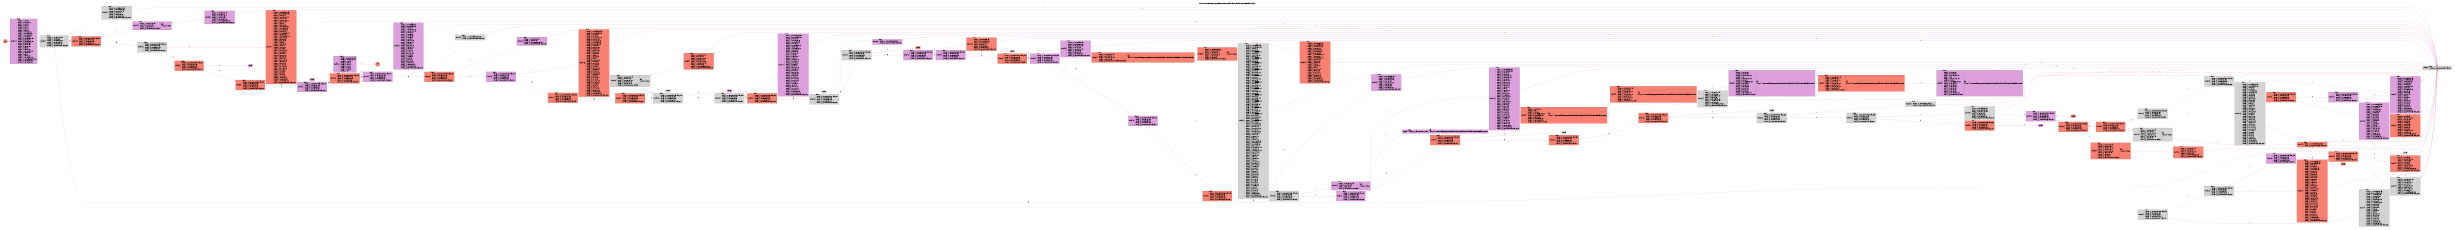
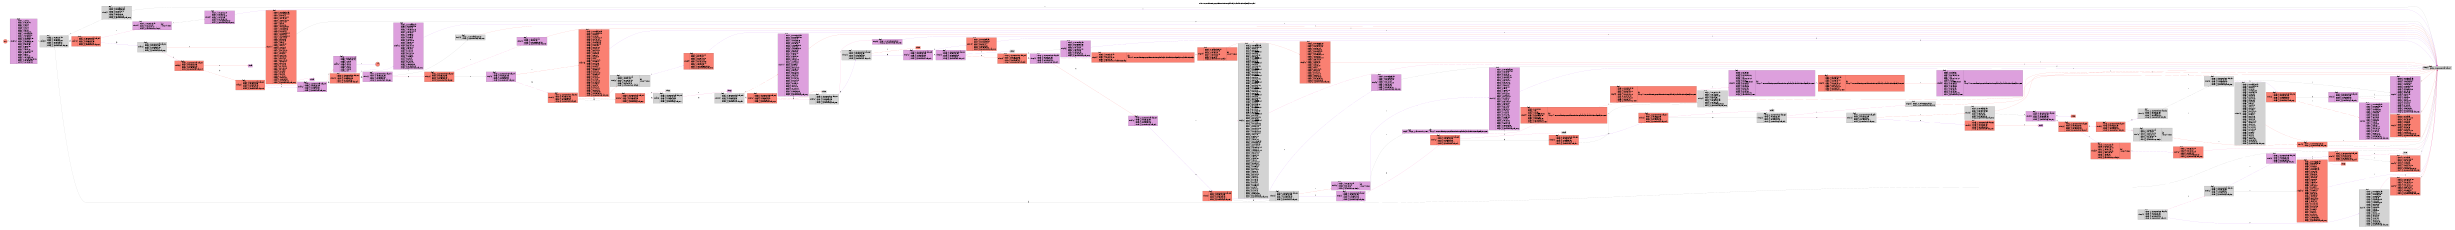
(2405, 186) -> (2405, 186)
